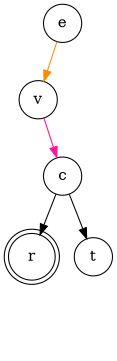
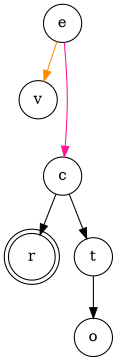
(49, 133) -> (67, 94)
none -> (93, 337)
